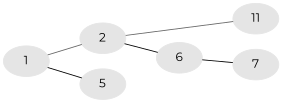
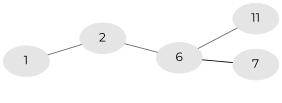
(179, 28) -> (218, 38)
(141, 48) -> (141, 48)
(103, 84) -> none
